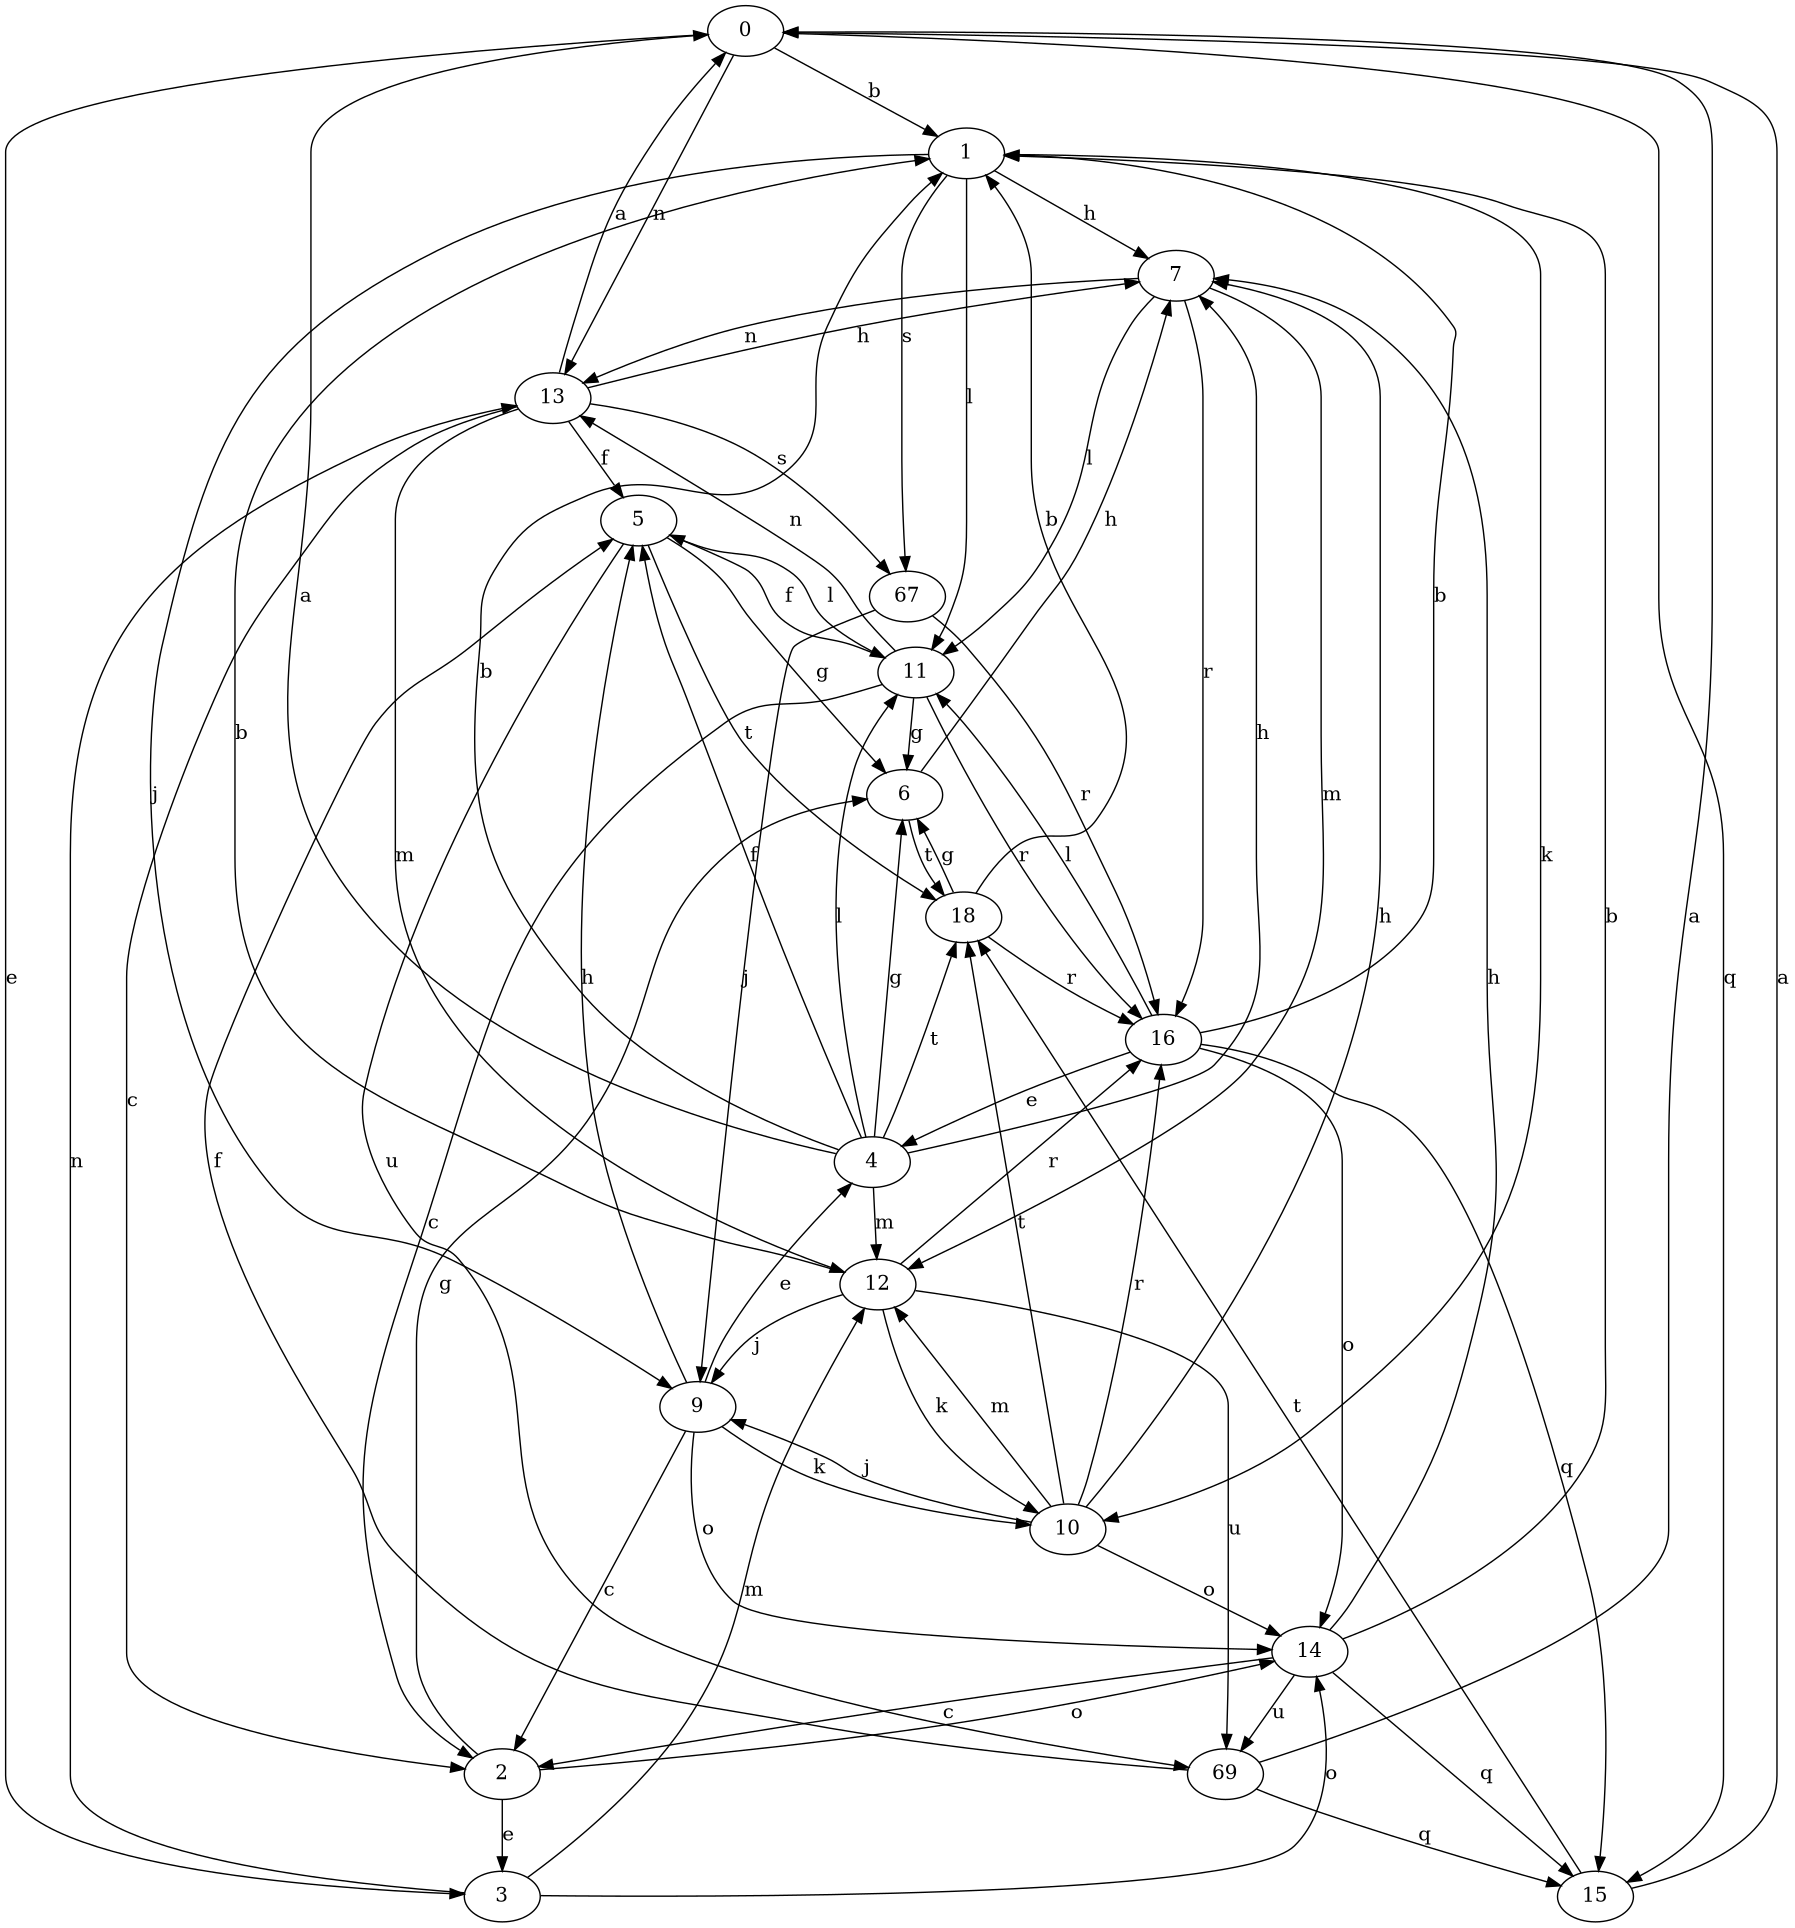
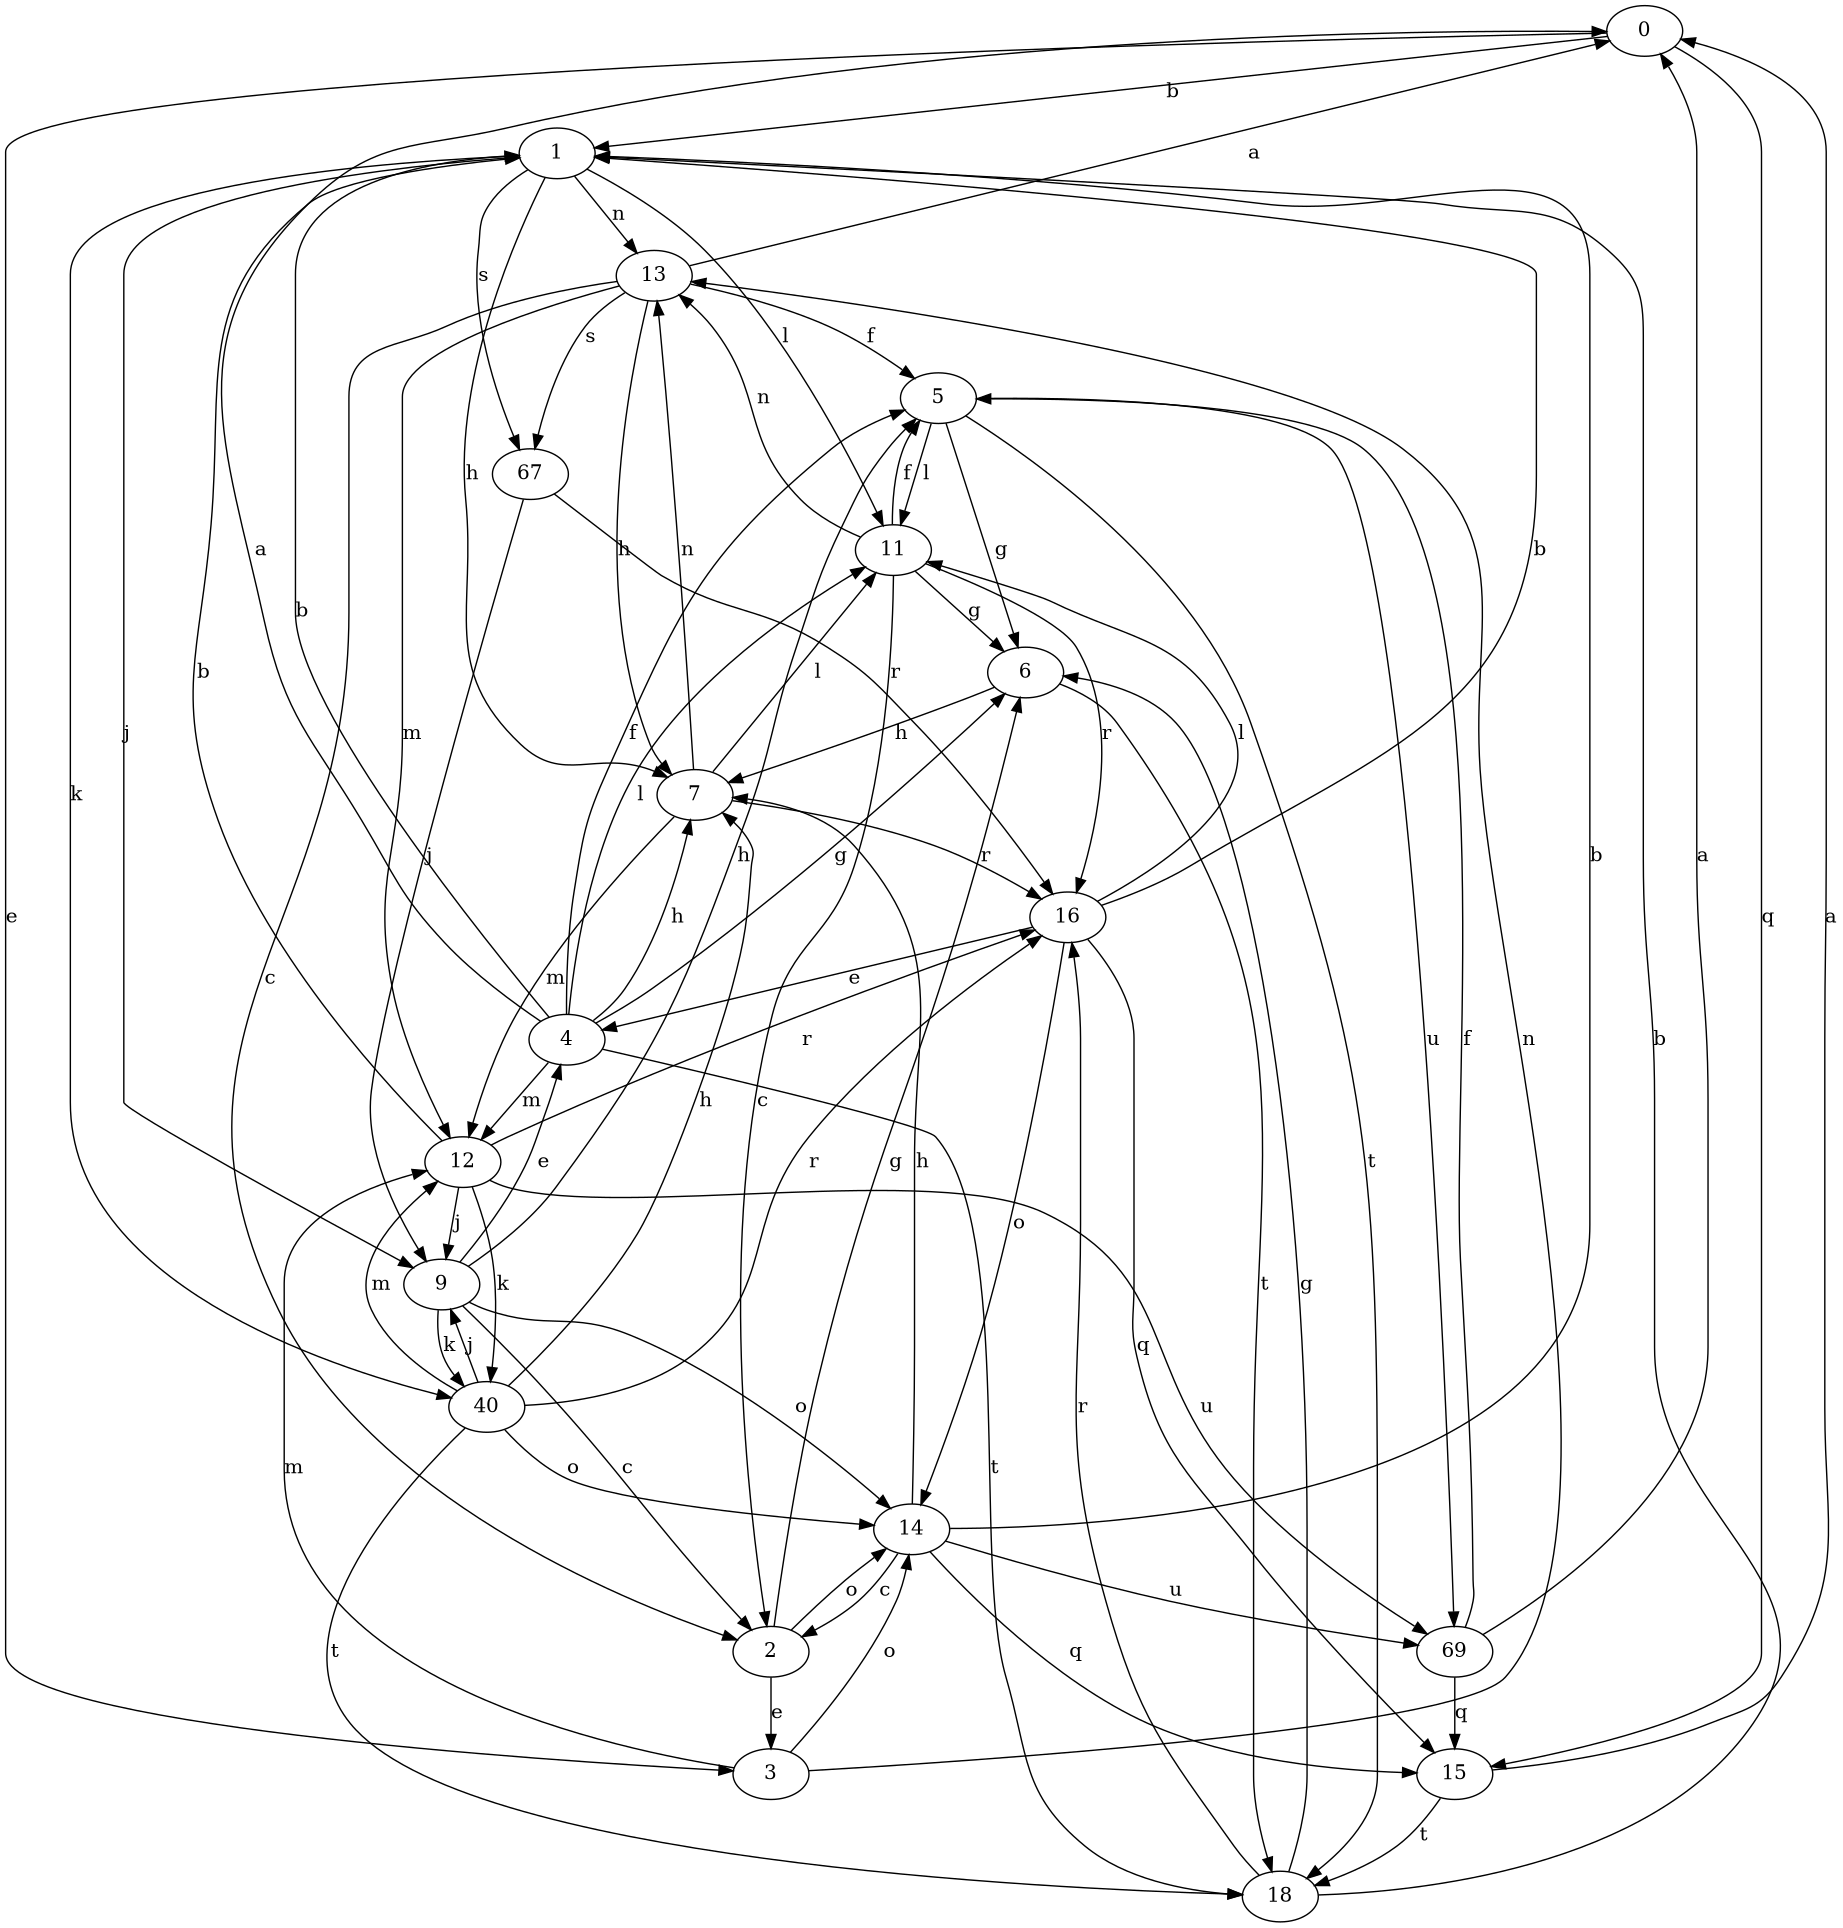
(657, 201) -> (601, 209)
(1068, 1529) -> (487, 1407)
